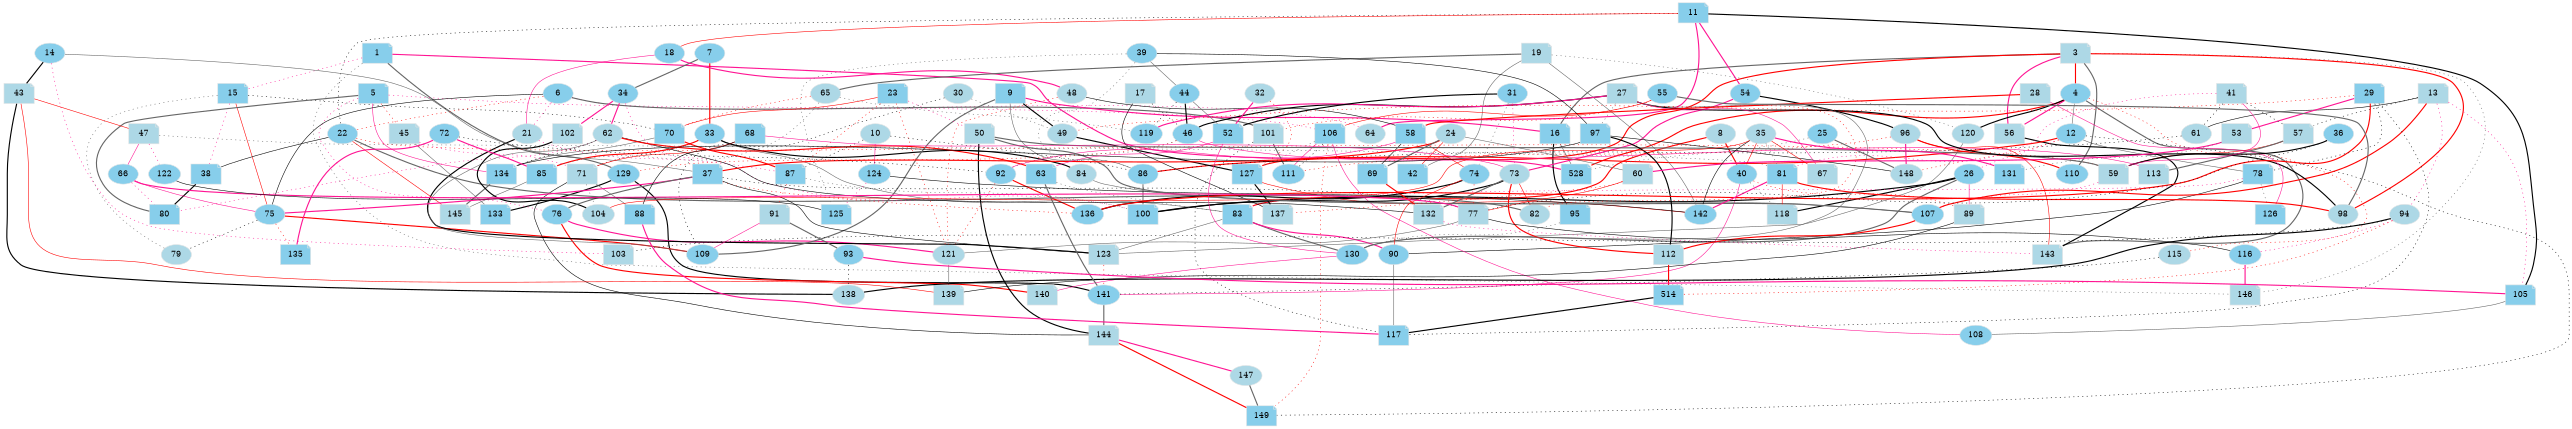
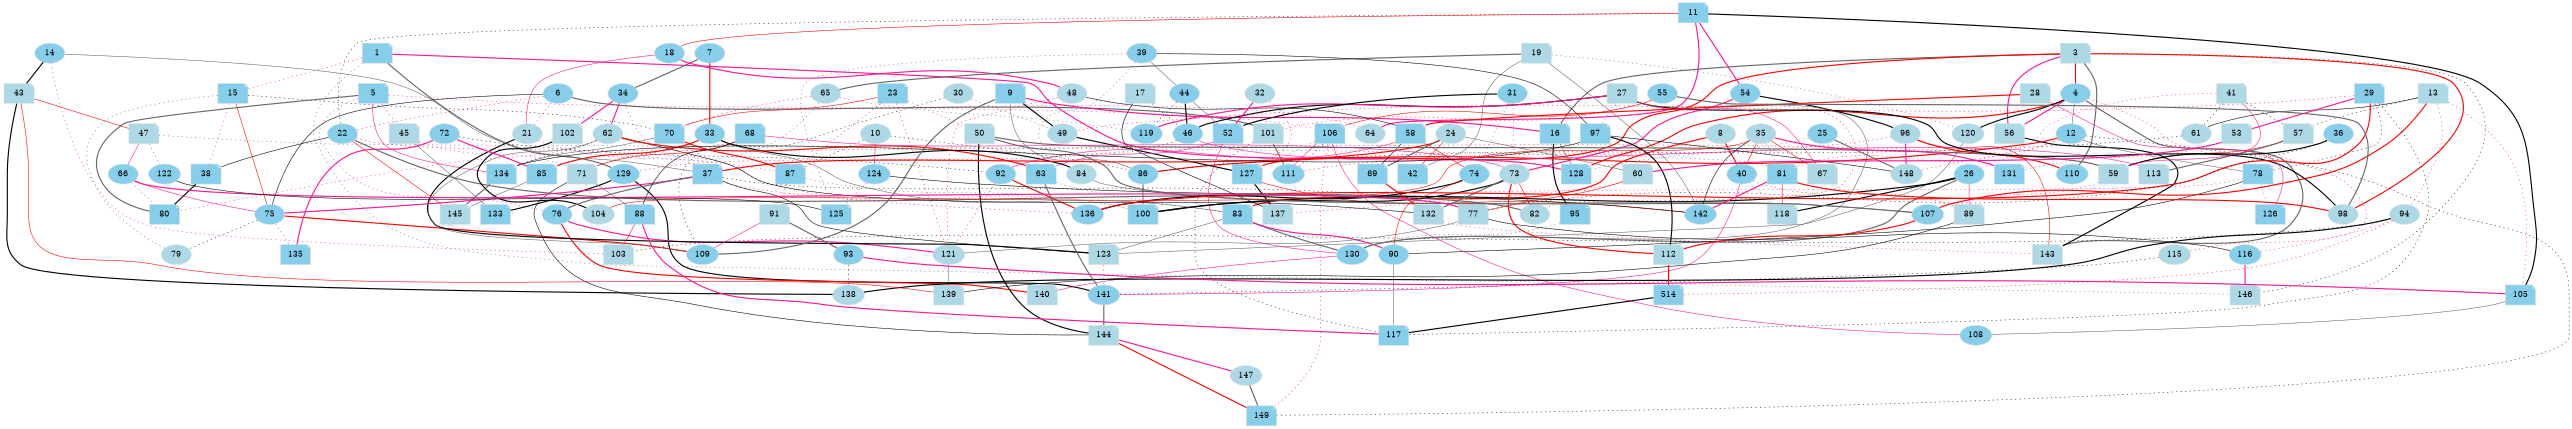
(2467, 85) -> (2467, 85)
(1576, 174) -> (1576, 174)
none -> (631, 232)
